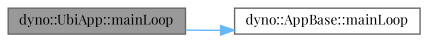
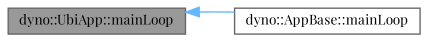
(203, 30) -> (217, 12)
